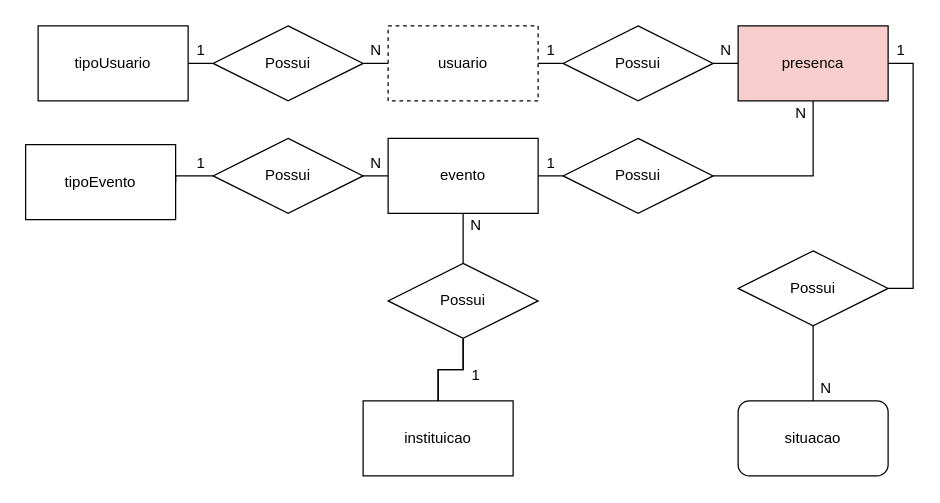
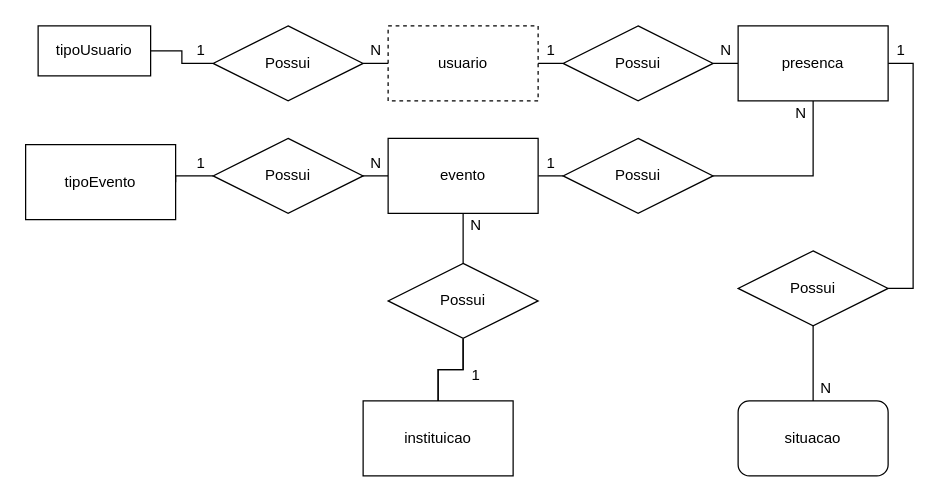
(113, 63) -> (94, 51)
(813, 63) -> (813, 63)
